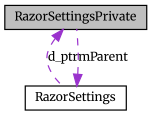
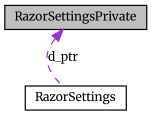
(78, 52) -> none
